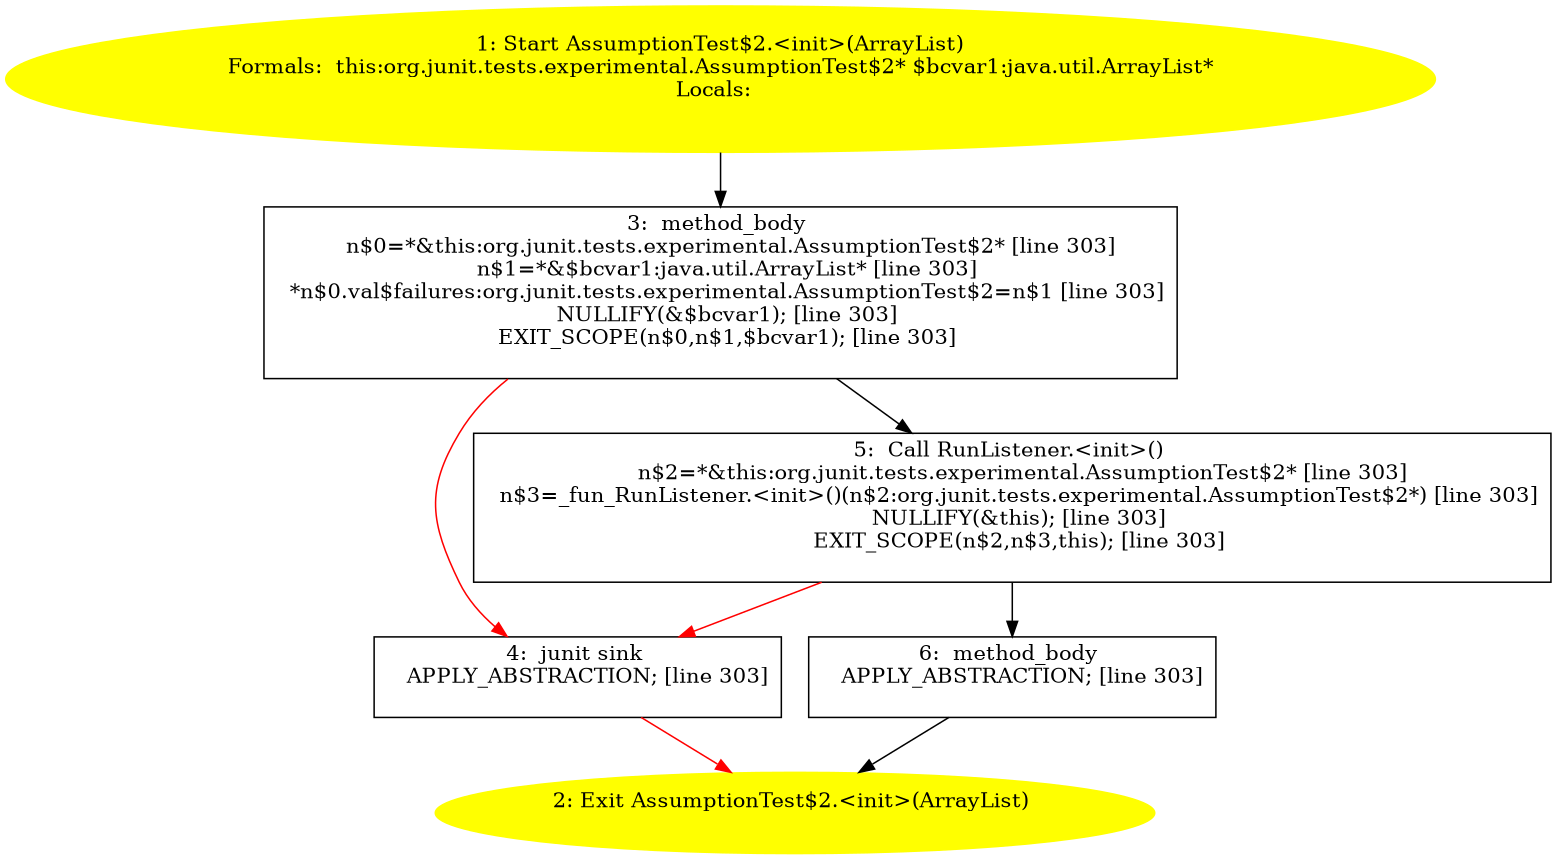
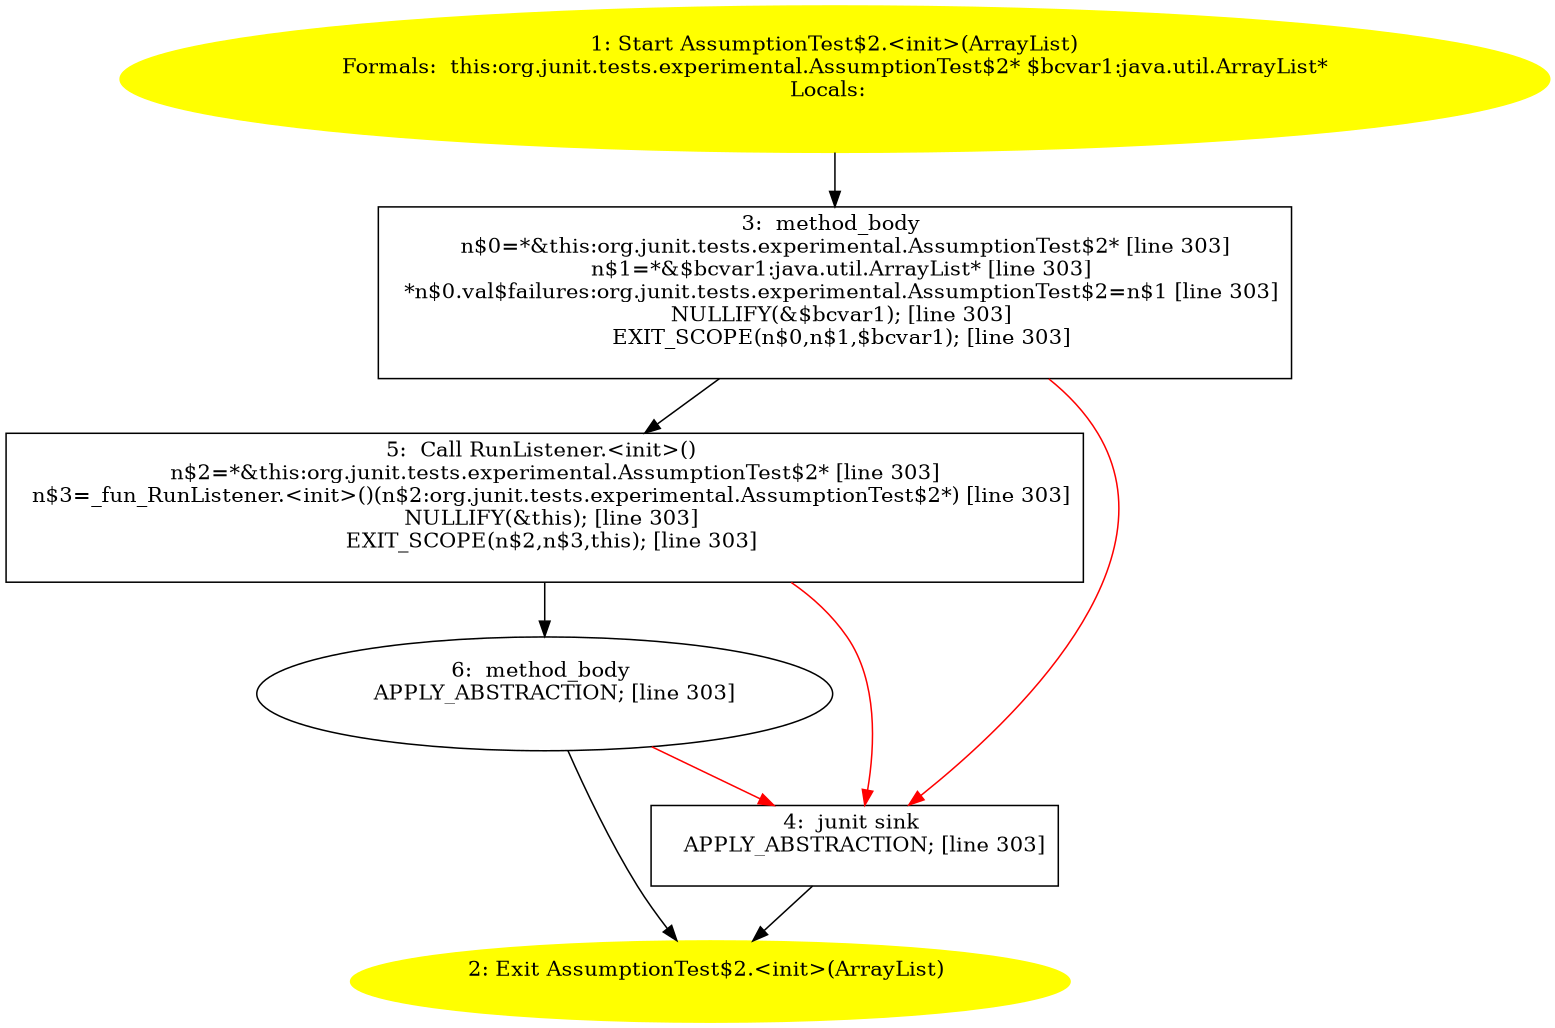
(1012, 677) -> (545, 694)
(679, 741) -> (788, 908)
none -> (706, 773)
